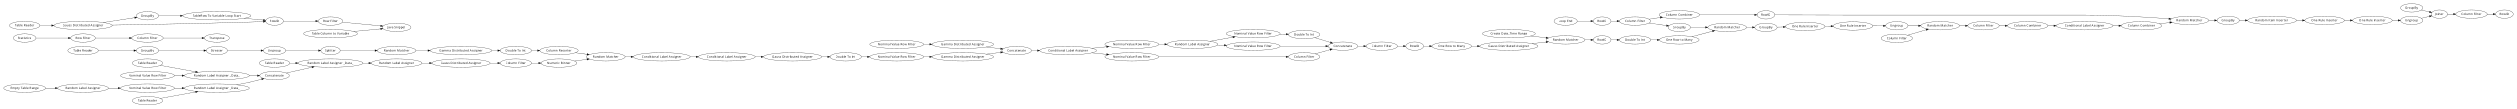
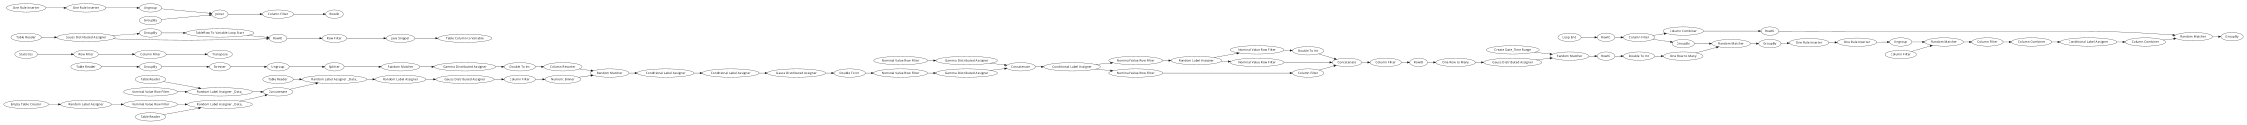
(2272, 20) -> none
(367, 30) -> (425, 38)
(25, 88) -> (26, 104)
